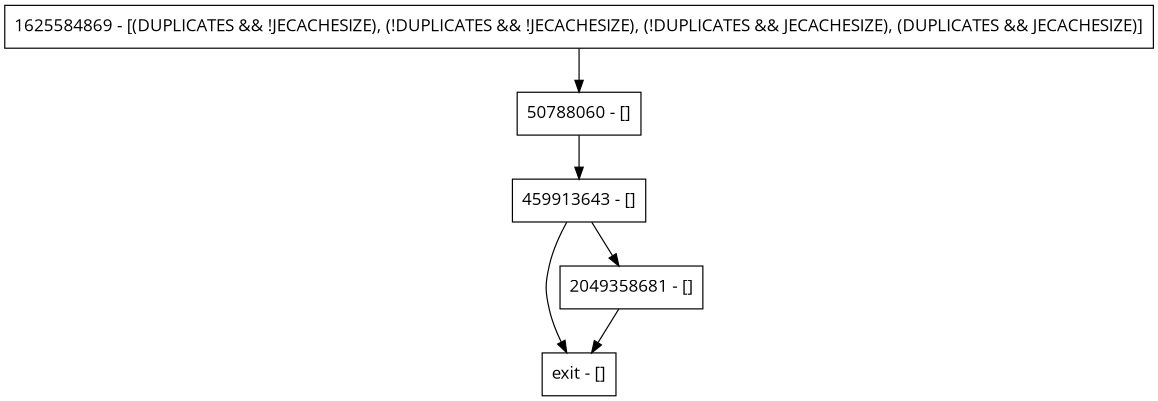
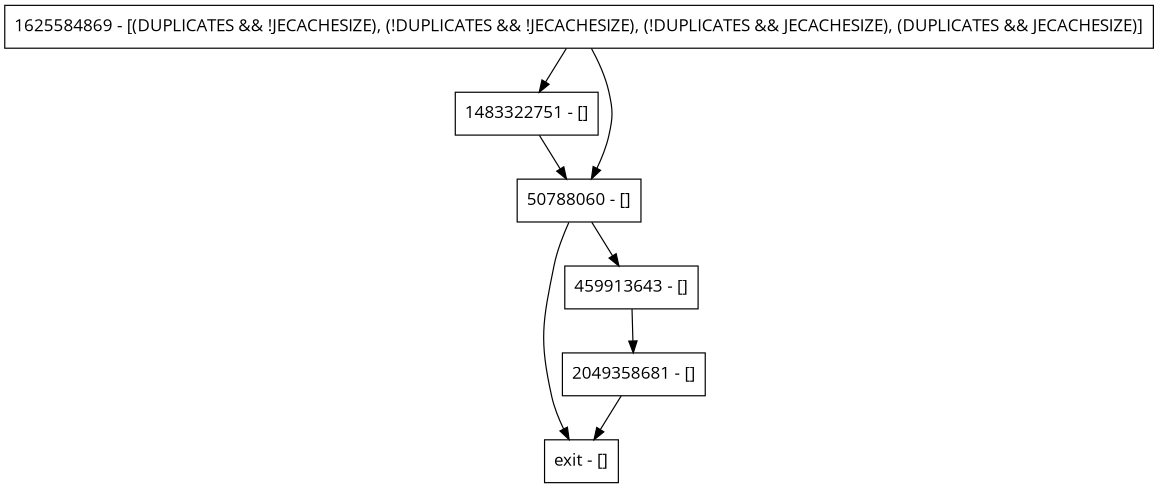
none -> (527, 114)
(546, 281) -> (544, 325)
